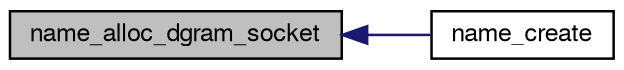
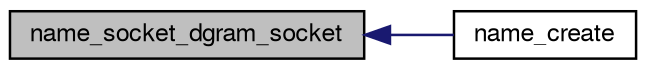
(176, 35) -> (187, 35)
